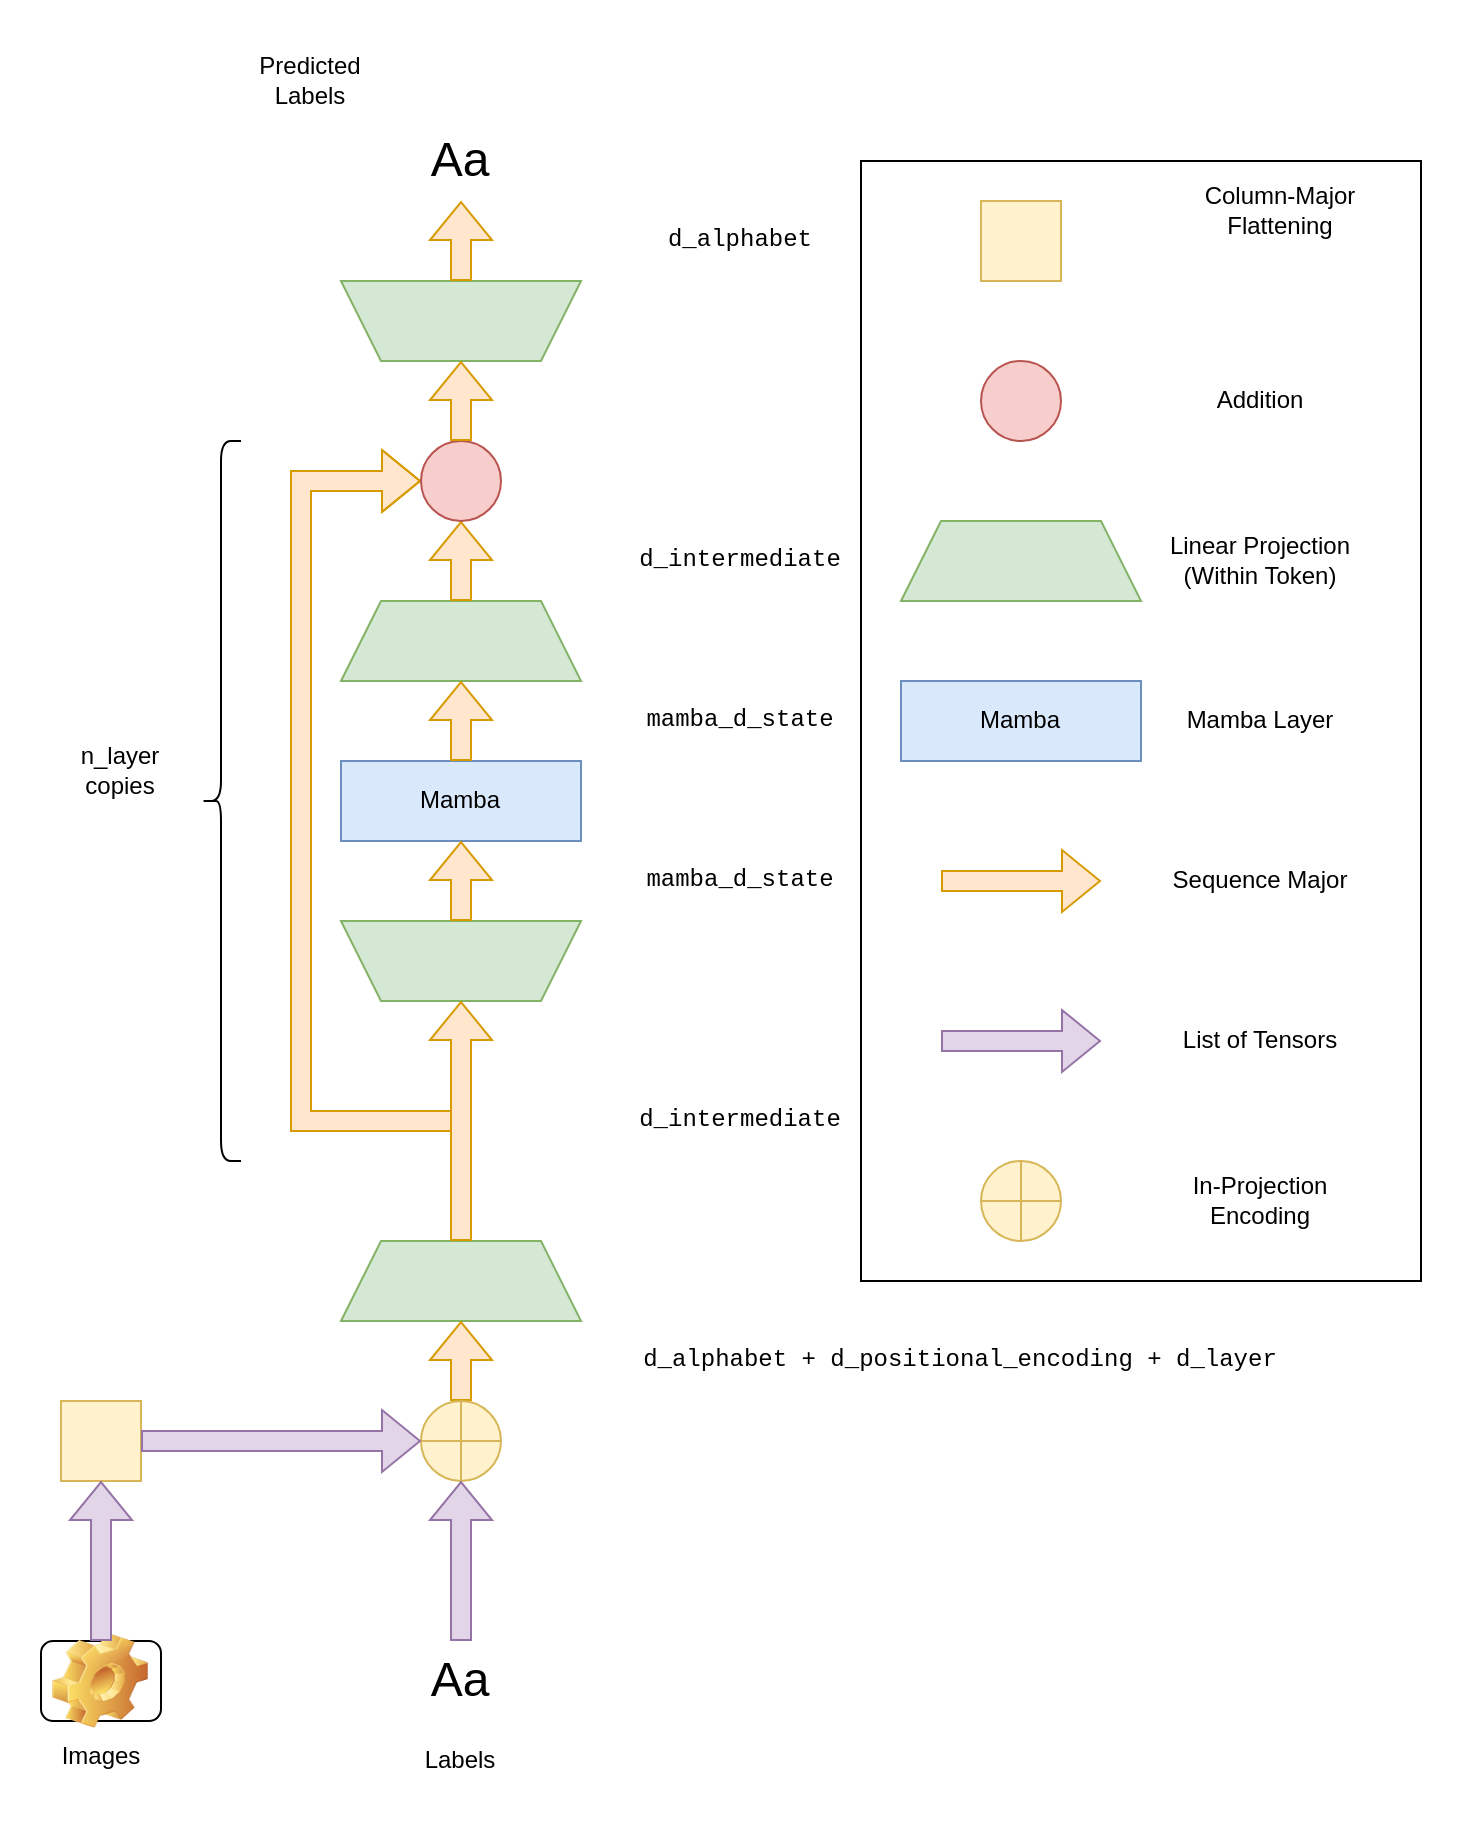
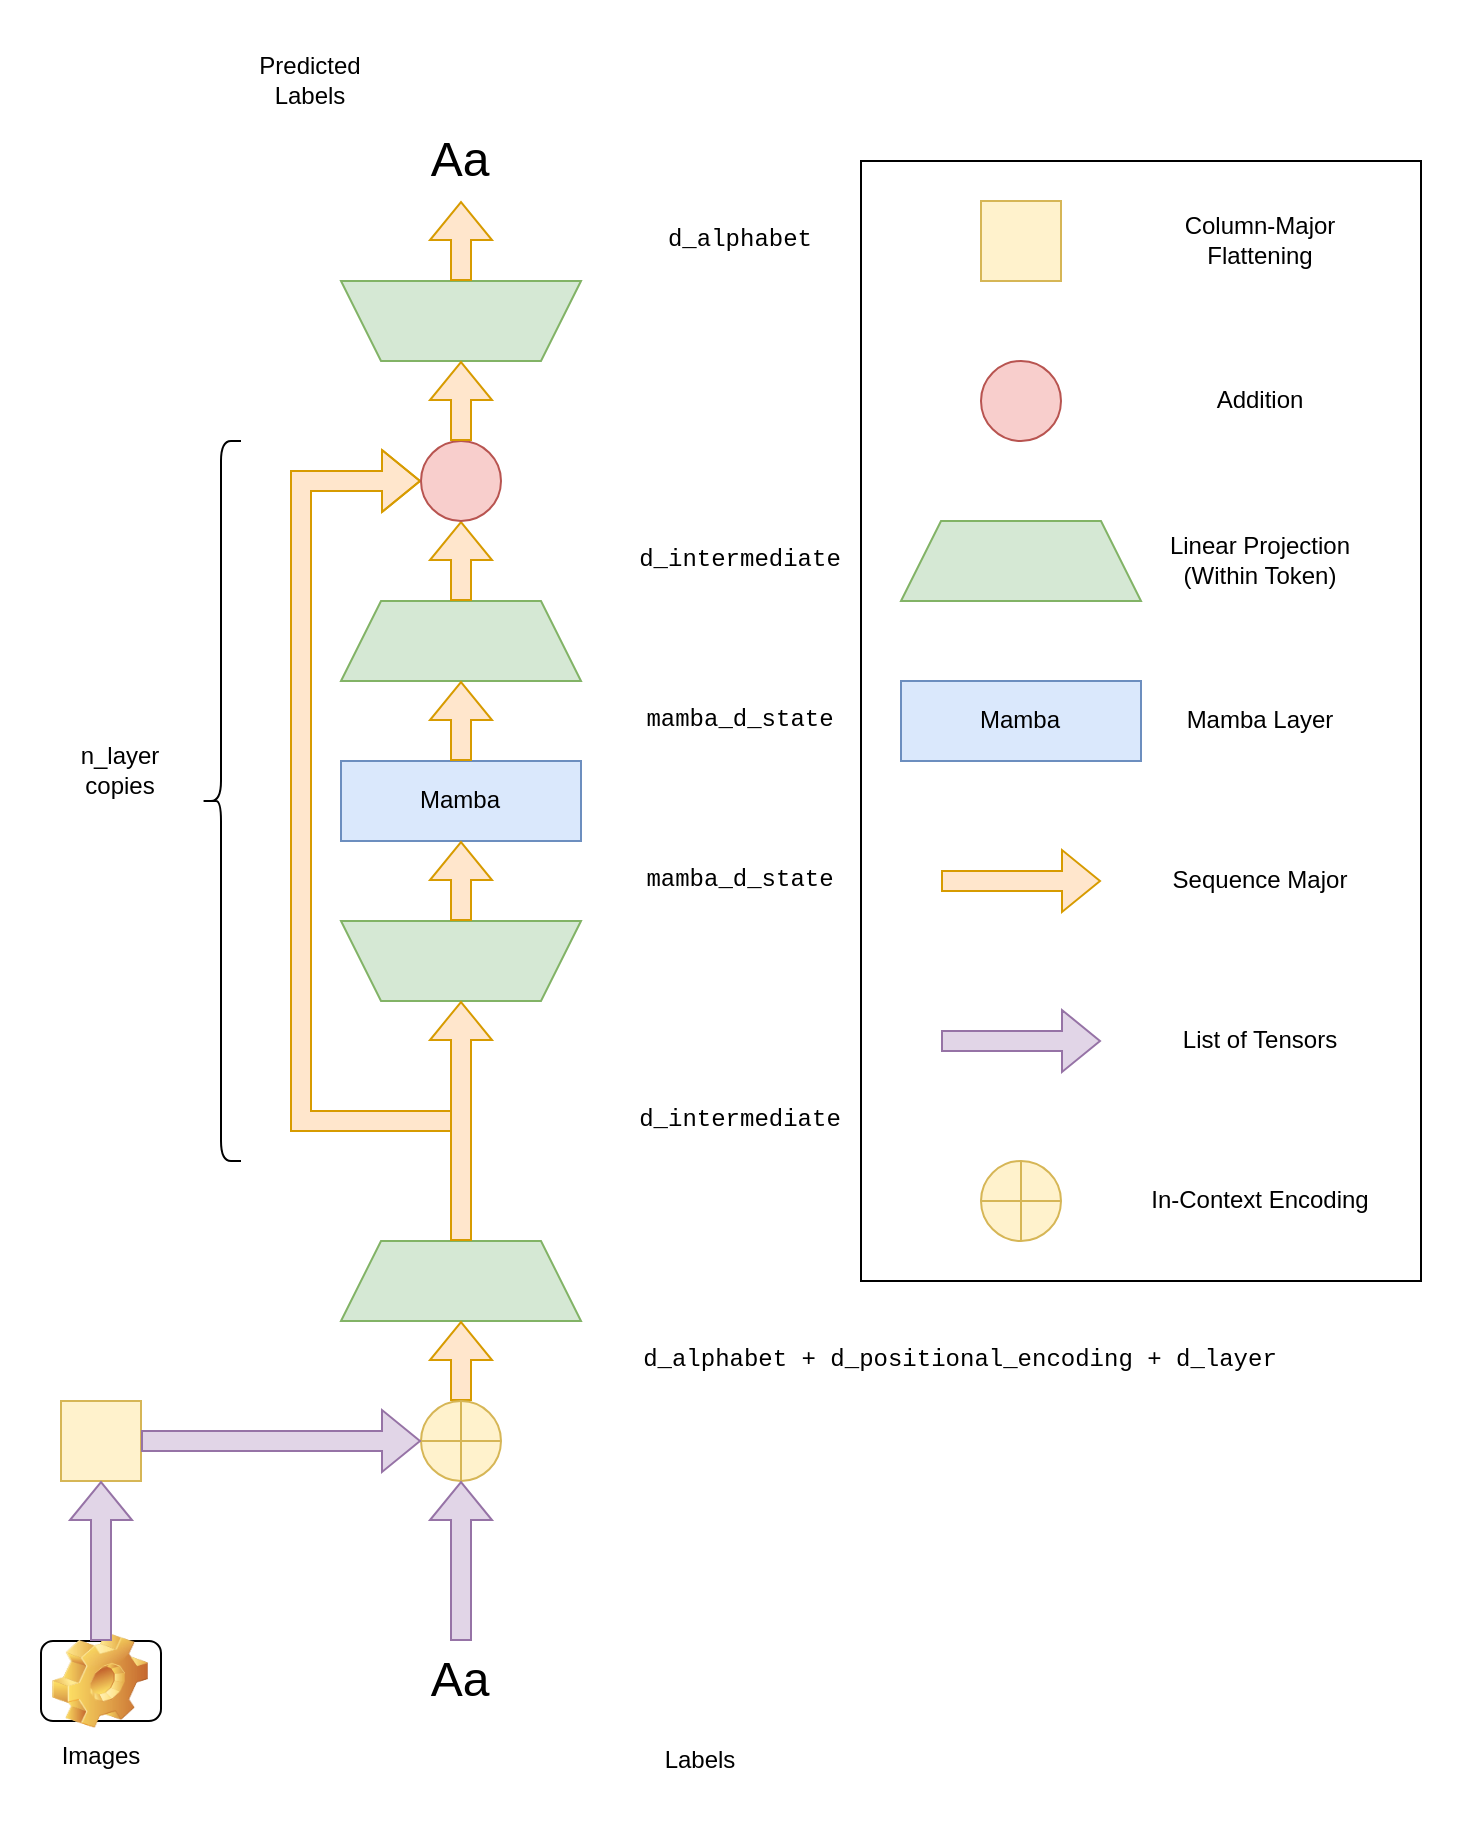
(1281, 211) -> (1261, 241)
(1261, 1201) -> (1261, 1201)
(461, 1761) -> (701, 1761)
